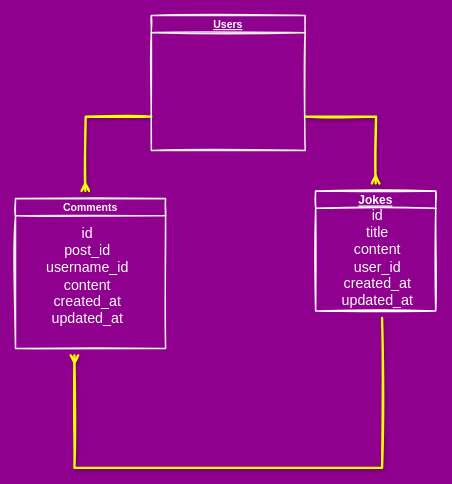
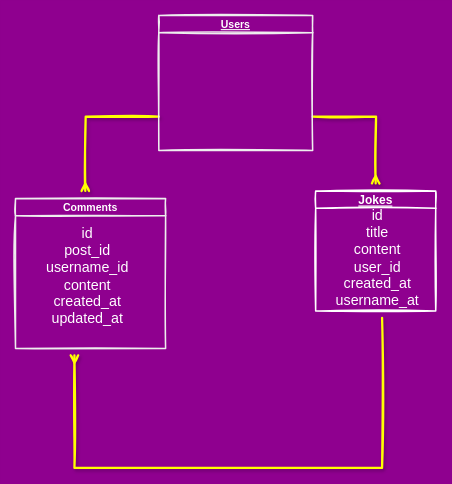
(228, 83) -> (236, 83)
(377, 258) -> (377, 258)
